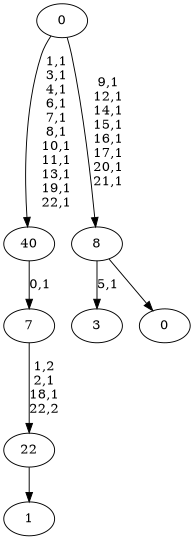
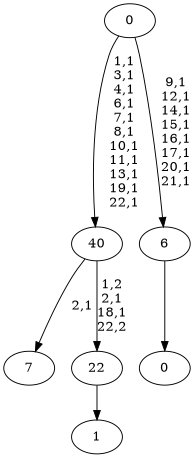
(97, 244) -> (165, 244)
(40, 285) -> (82, 306)
(97, 326) -> none
(29, 383) -> (97, 301)
